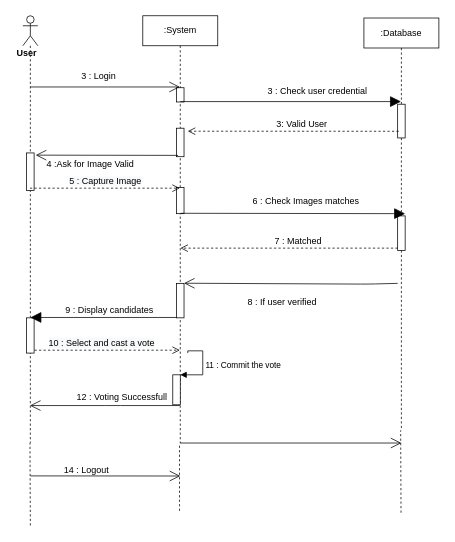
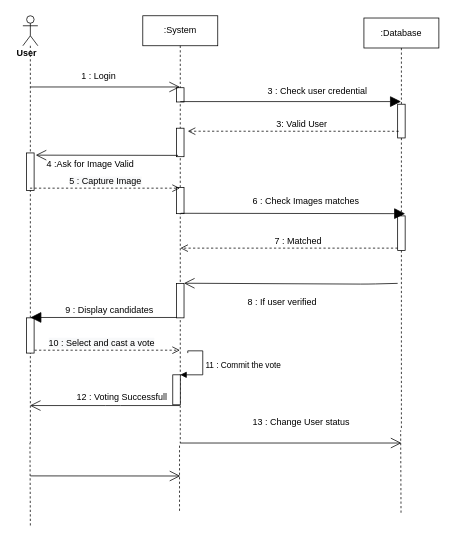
(84, 76) -> (84, 76)
none -> (304, 423)
(93, 471) -> none
